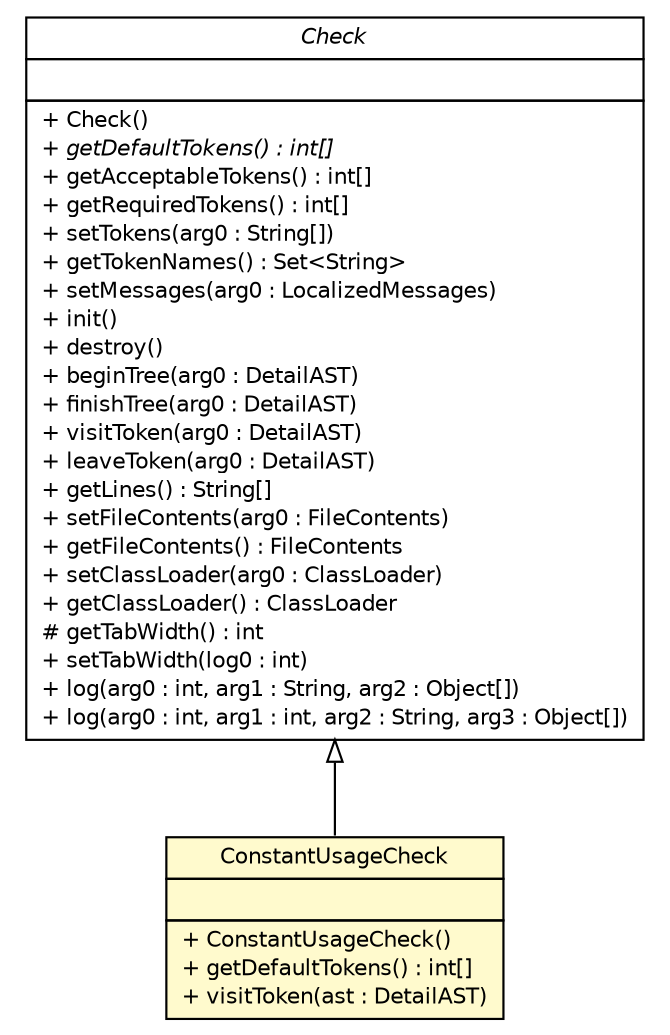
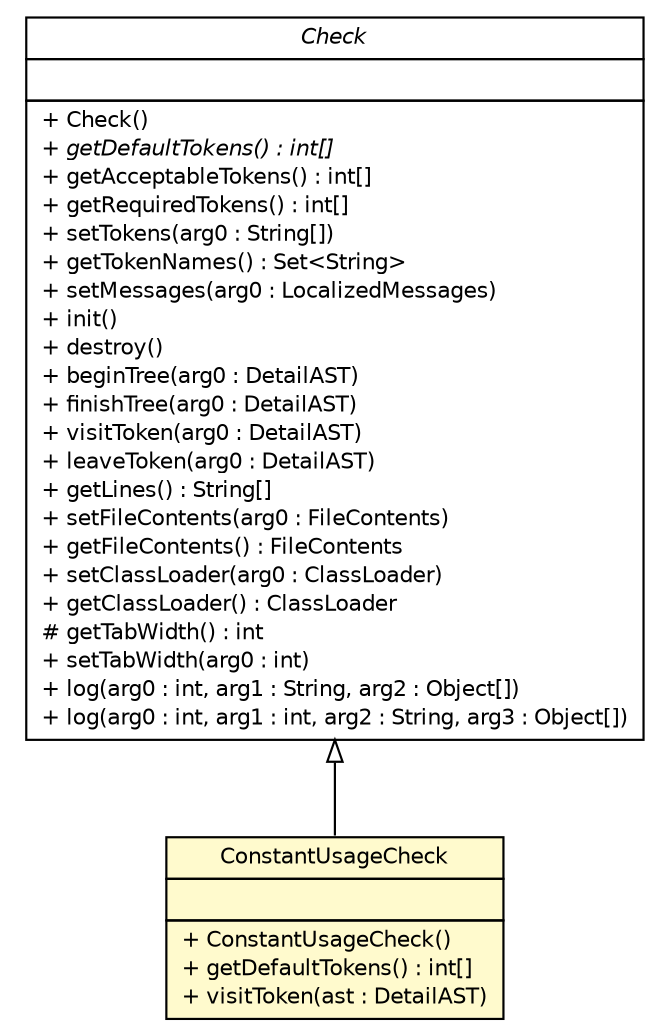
(175, 661) -> (176, 661)
